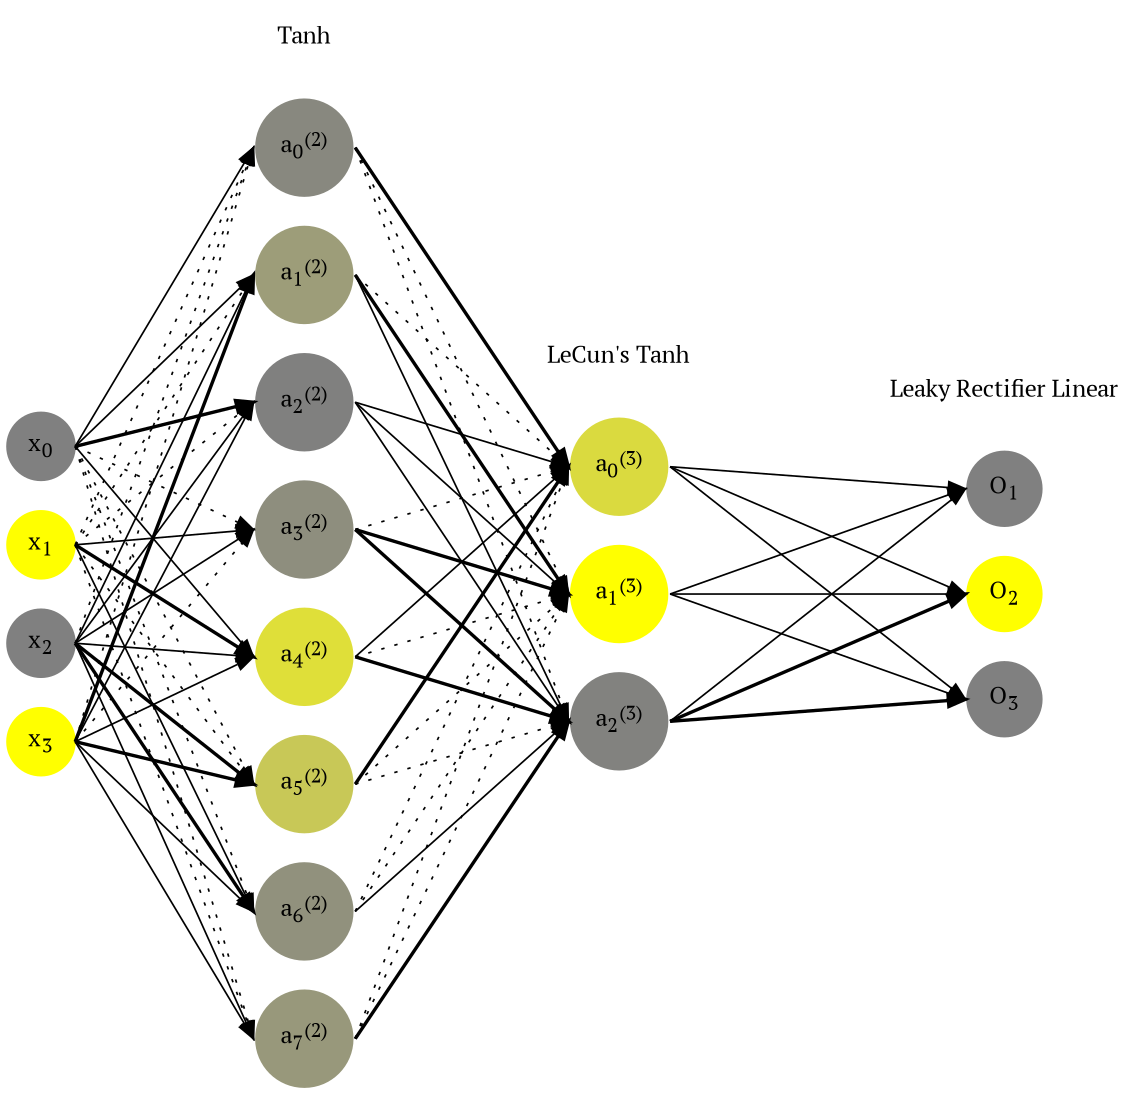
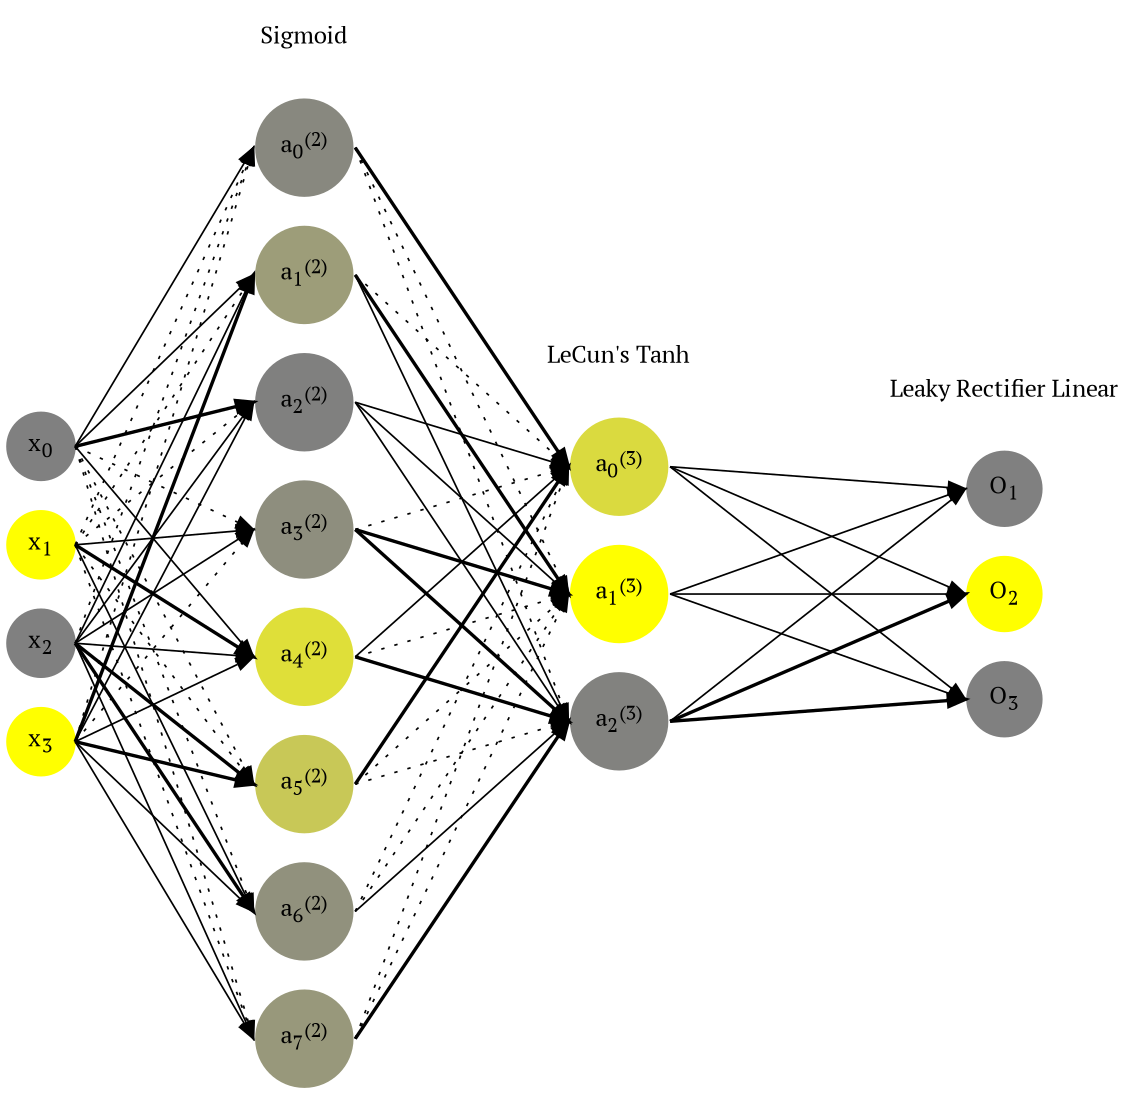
(304, 37) -> (304, 37)
